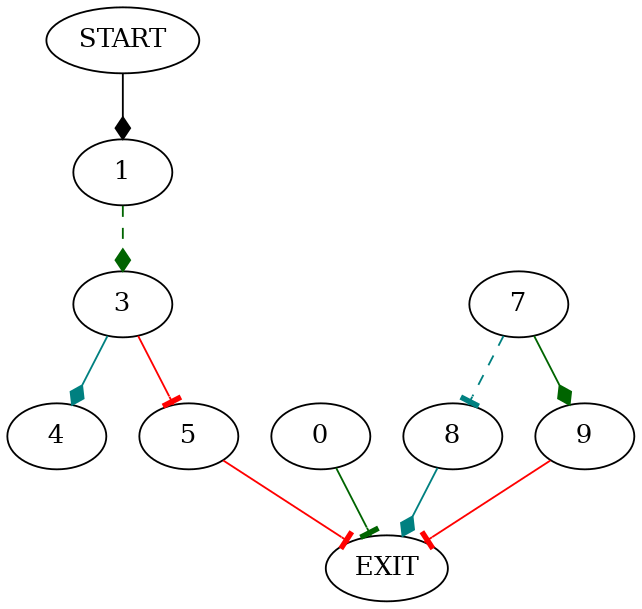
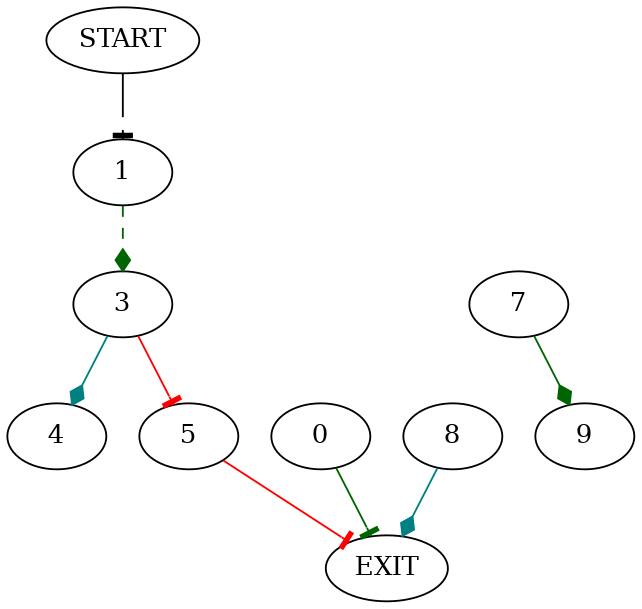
(123, 96) -> (123, 96)
(488, 366) -> none
(491, 499) -> none
